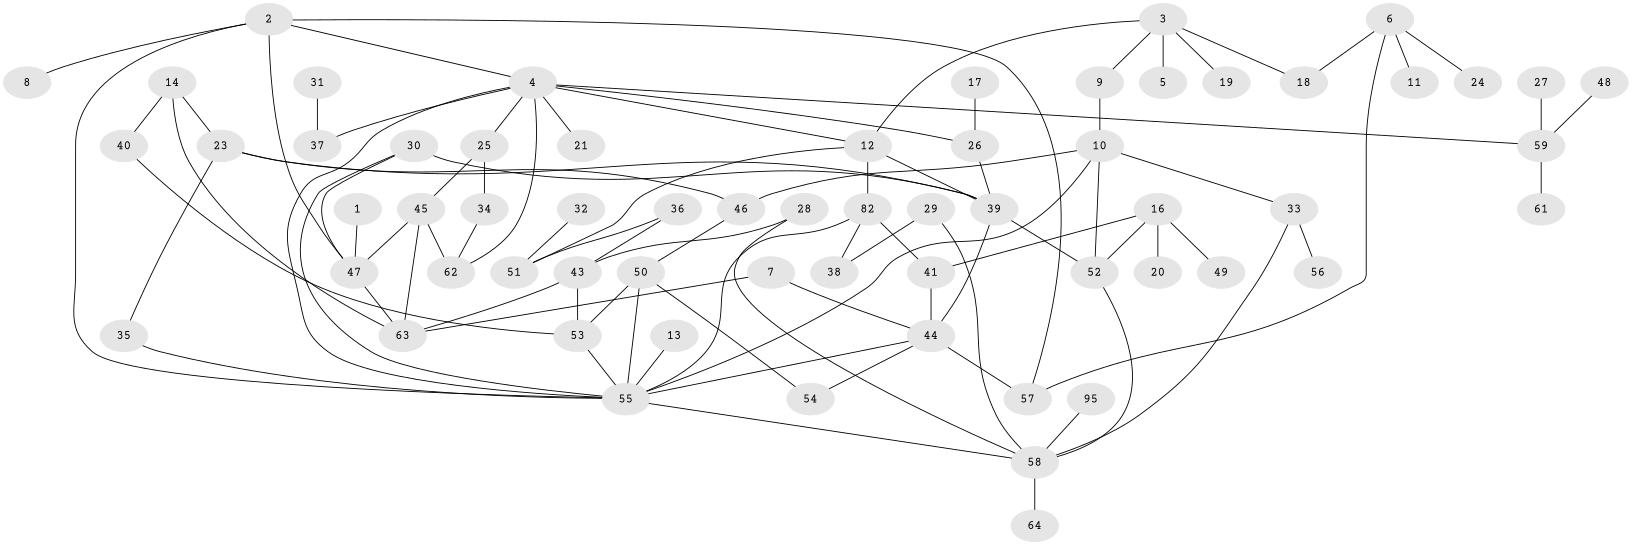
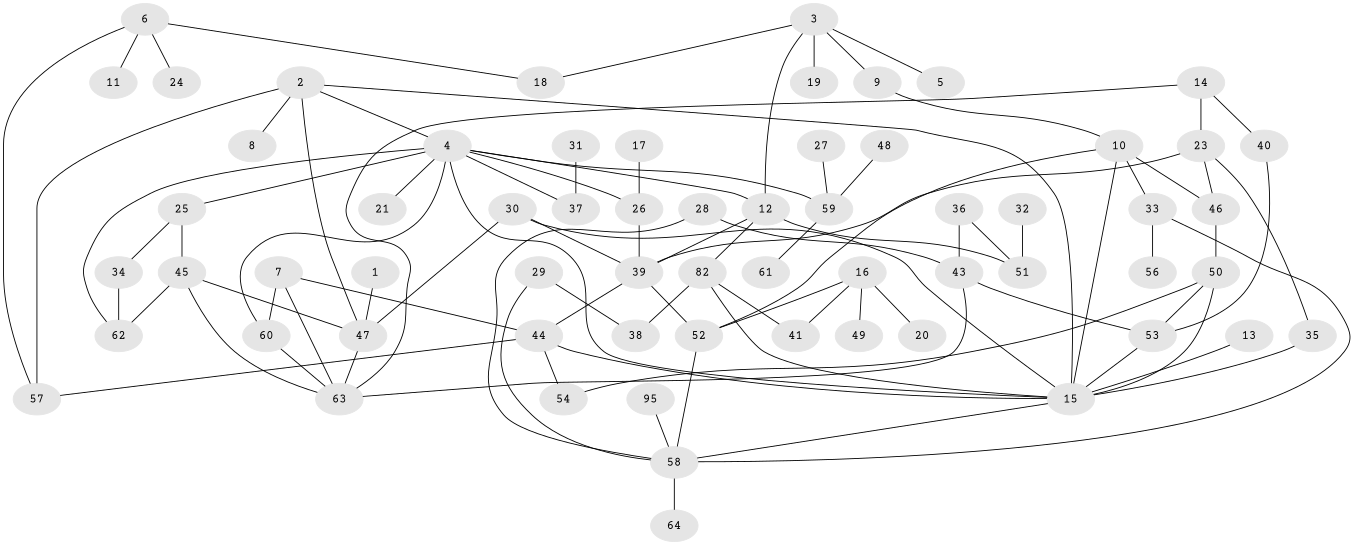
(931, 304) -> none
none -> (266, 336)
(626, 399) -> (1071, 399)
